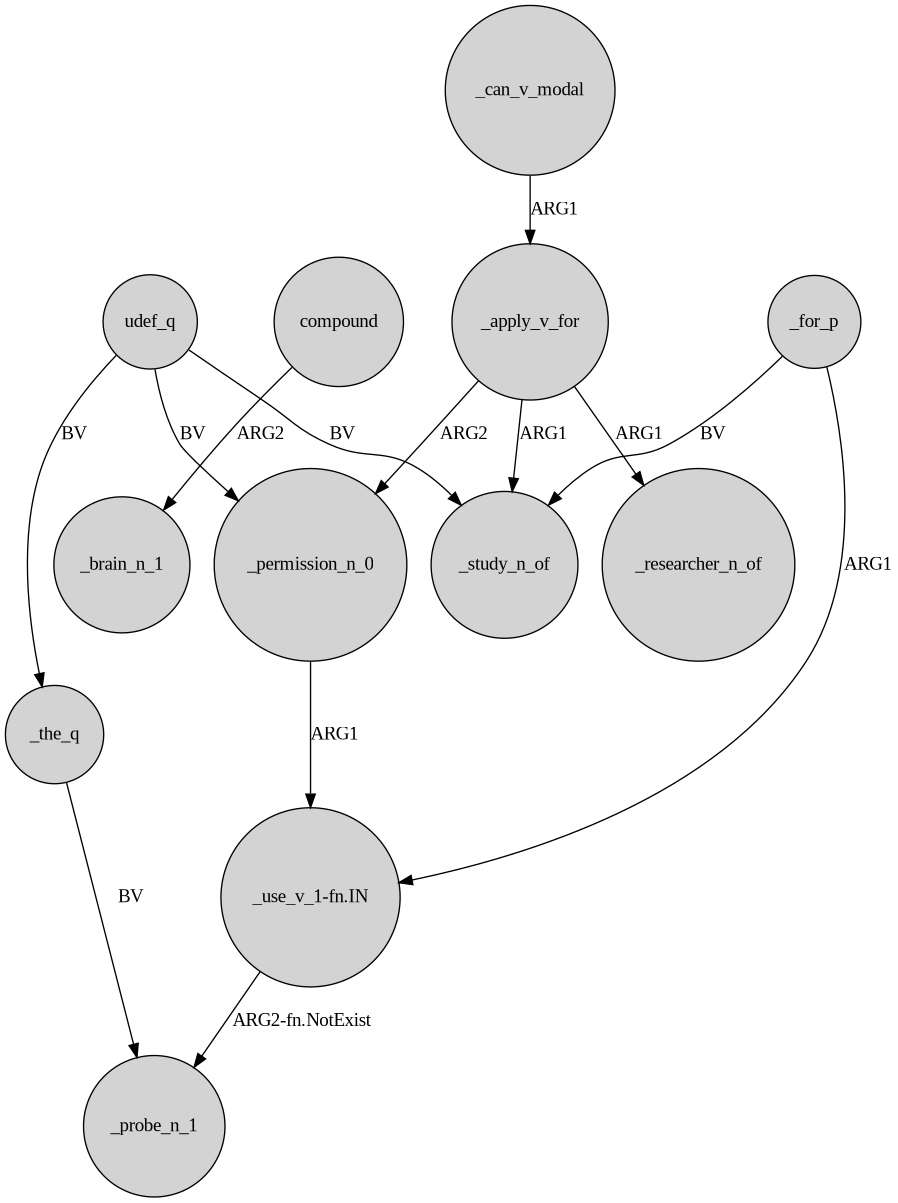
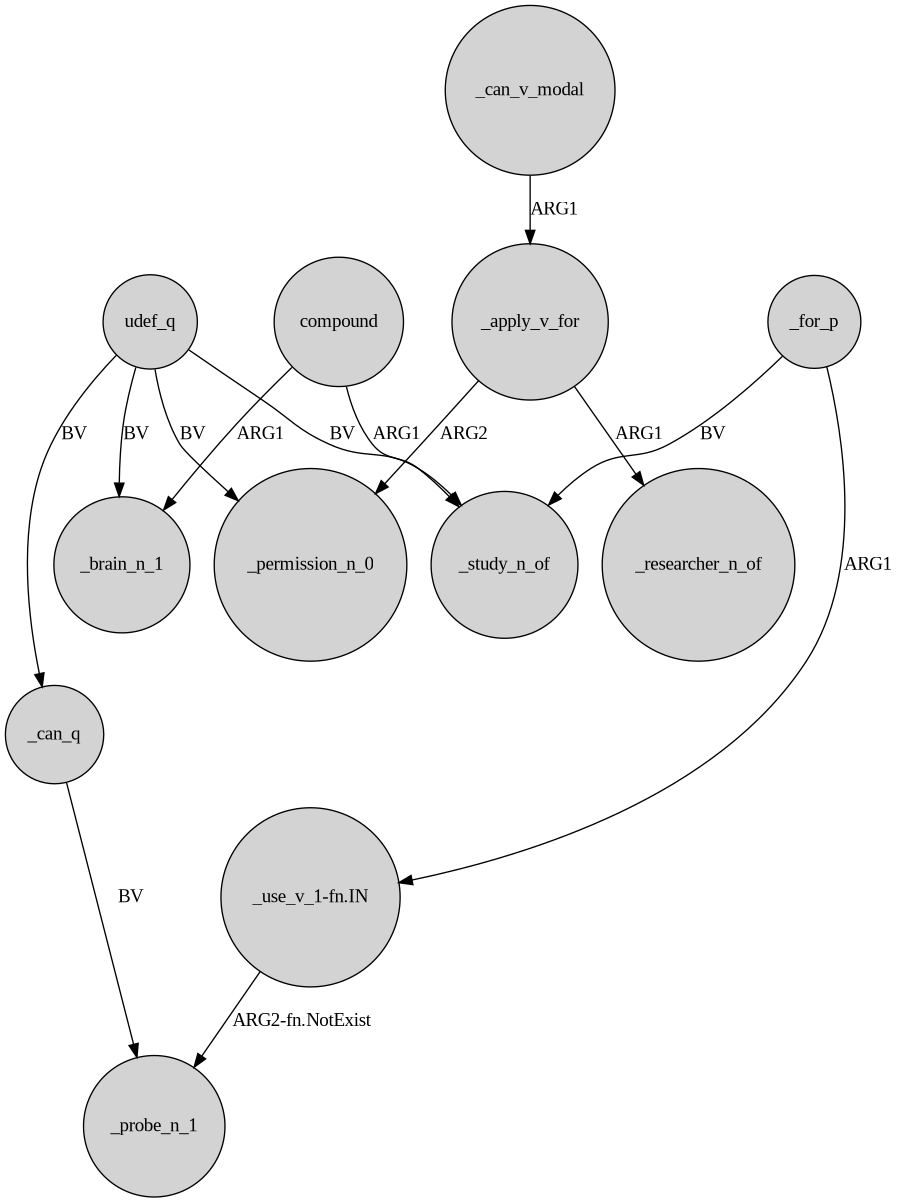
none -> (123, 424)
(261, 434) -> (261, 434)
(518, 439) -> (372, 444)
(311, 728) -> none
(55, 735) -> (55, 735)
